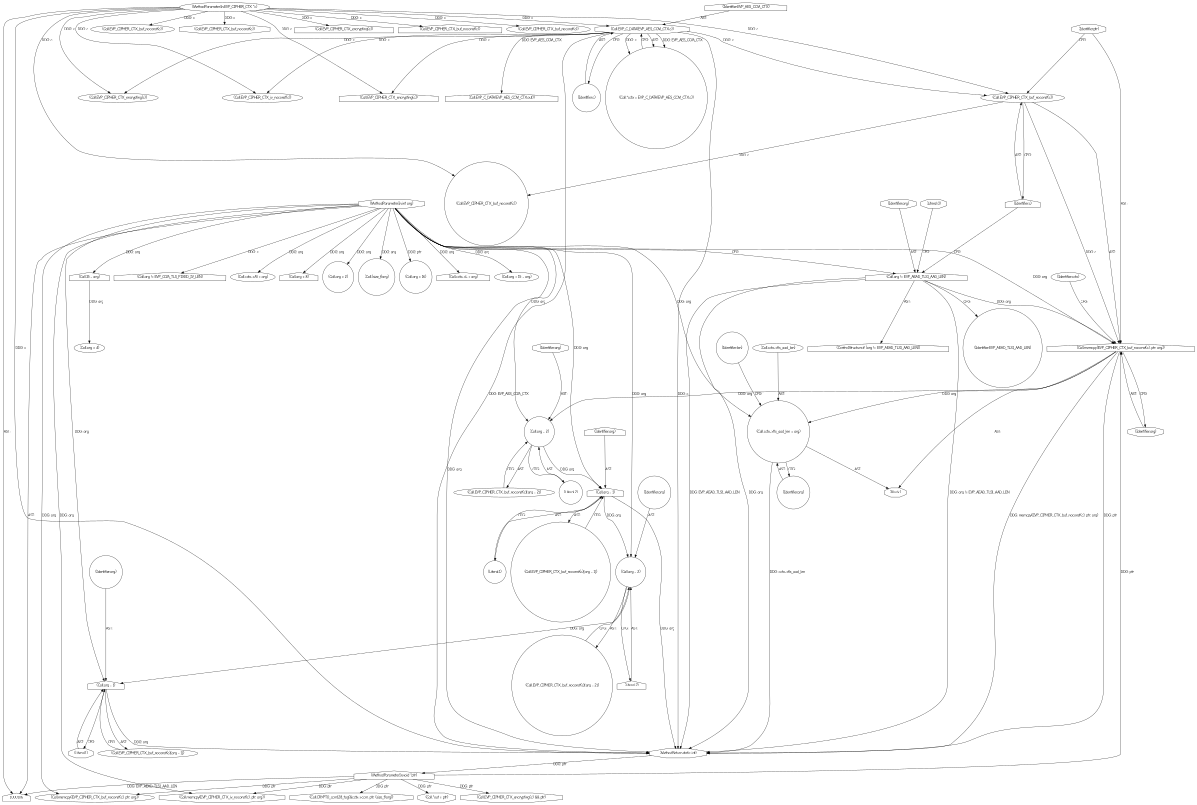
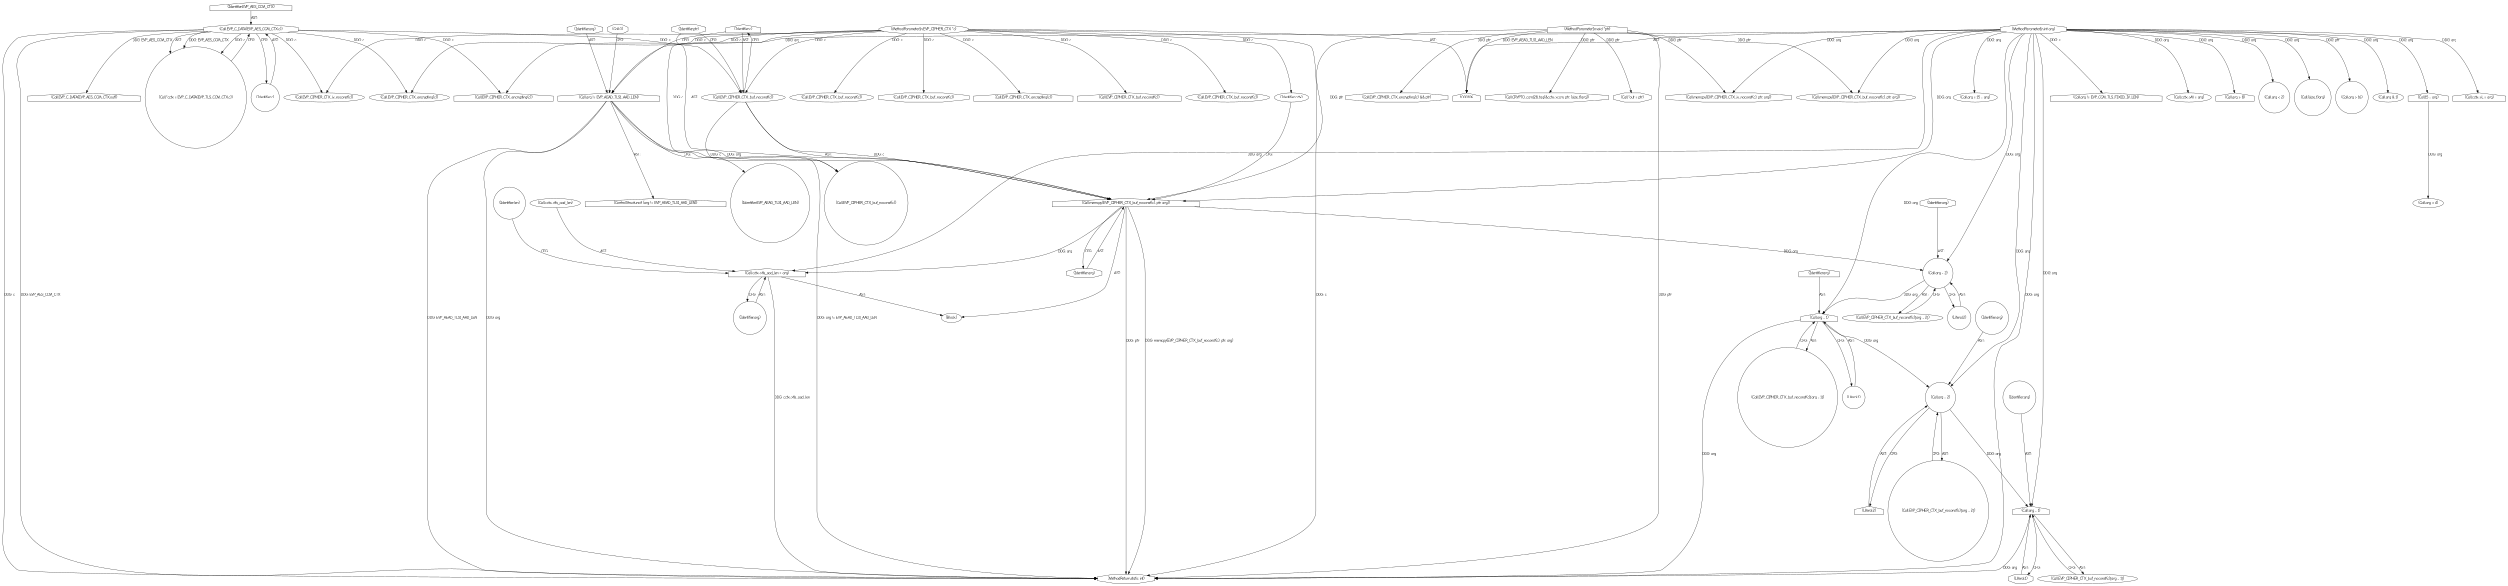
(437, 16) -> (1162, 37)
none -> (2388, 97)
(656, 98) -> (196, 97)
(934, 204) -> (618, 29)
(736, 252) -> (792, 40)
(778, 432) -> (767, 273)
(895, 493) -> (951, 318)
(538, 764) -> (1655, 515)
